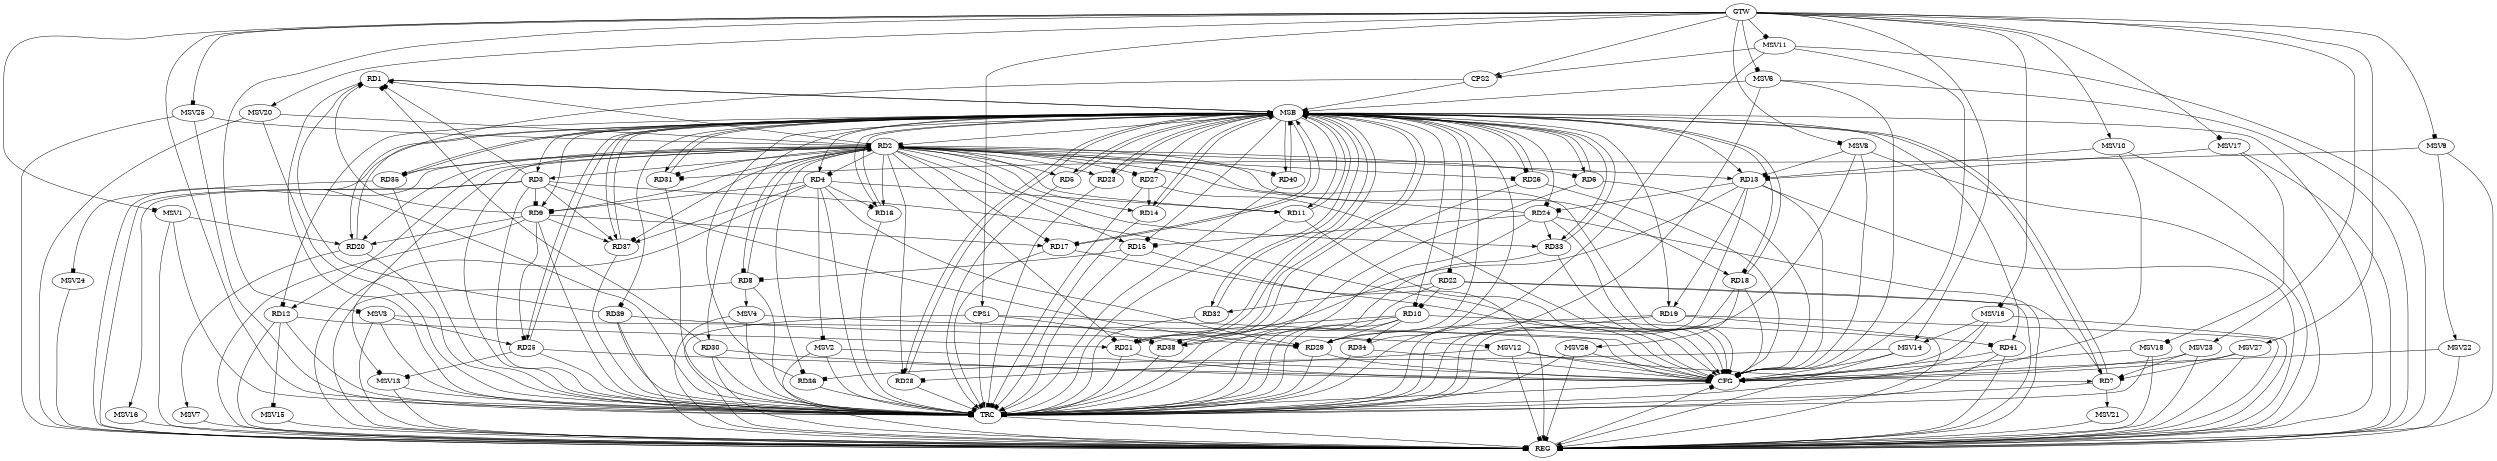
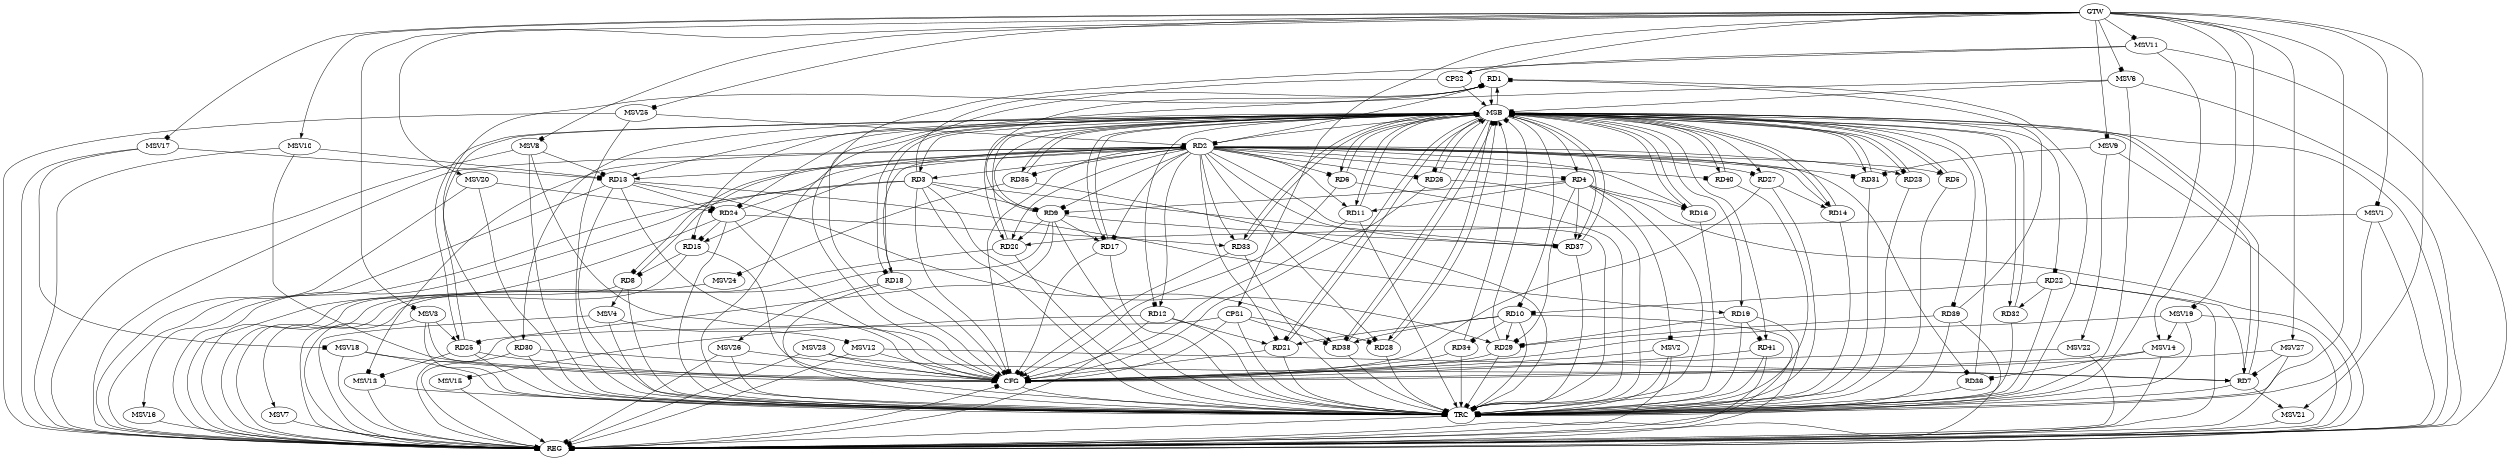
(2221, 35) -> (2423, 96)
(544, 128) -> (602, 197)
(1179, 367) -> (1318, 329)
